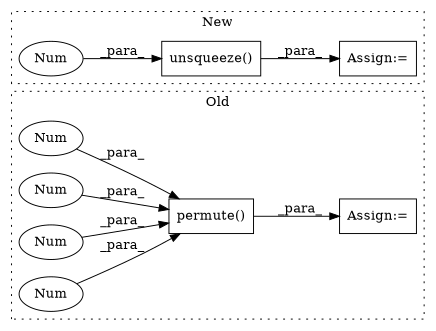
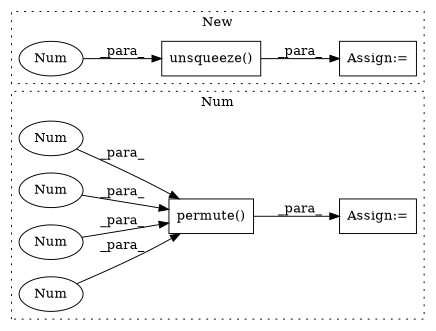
(218, 102) -> (218, 102)
